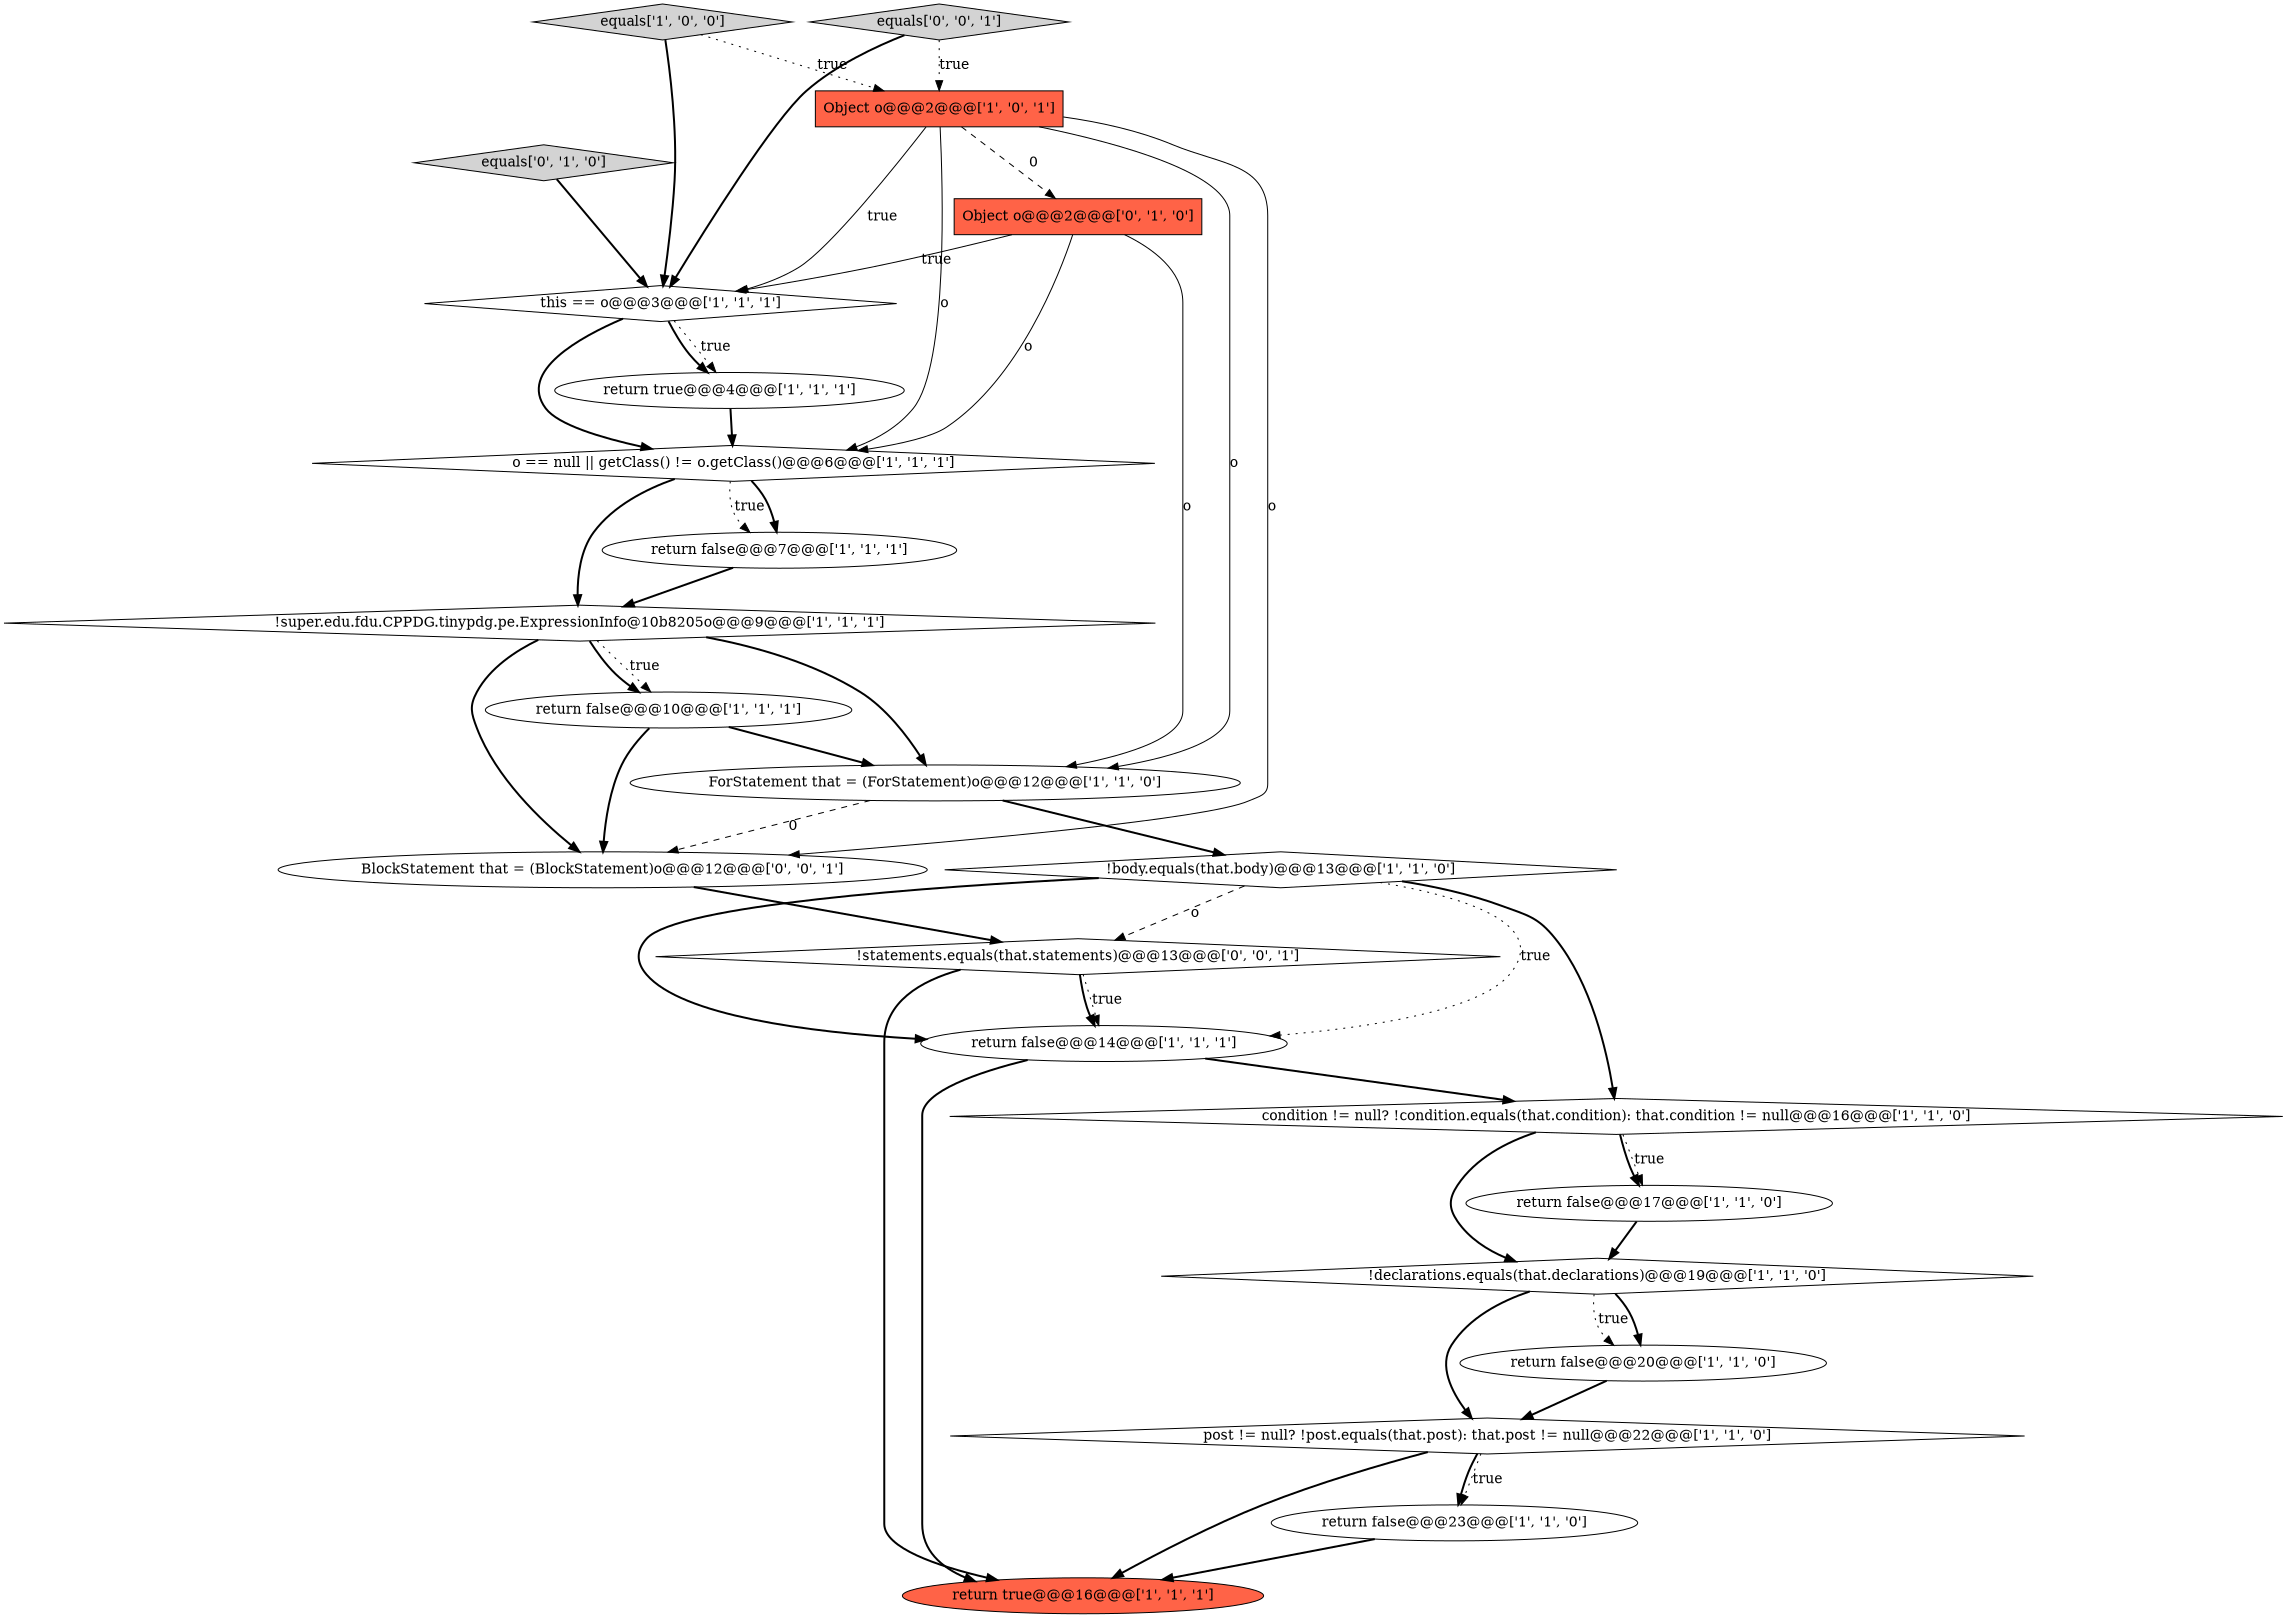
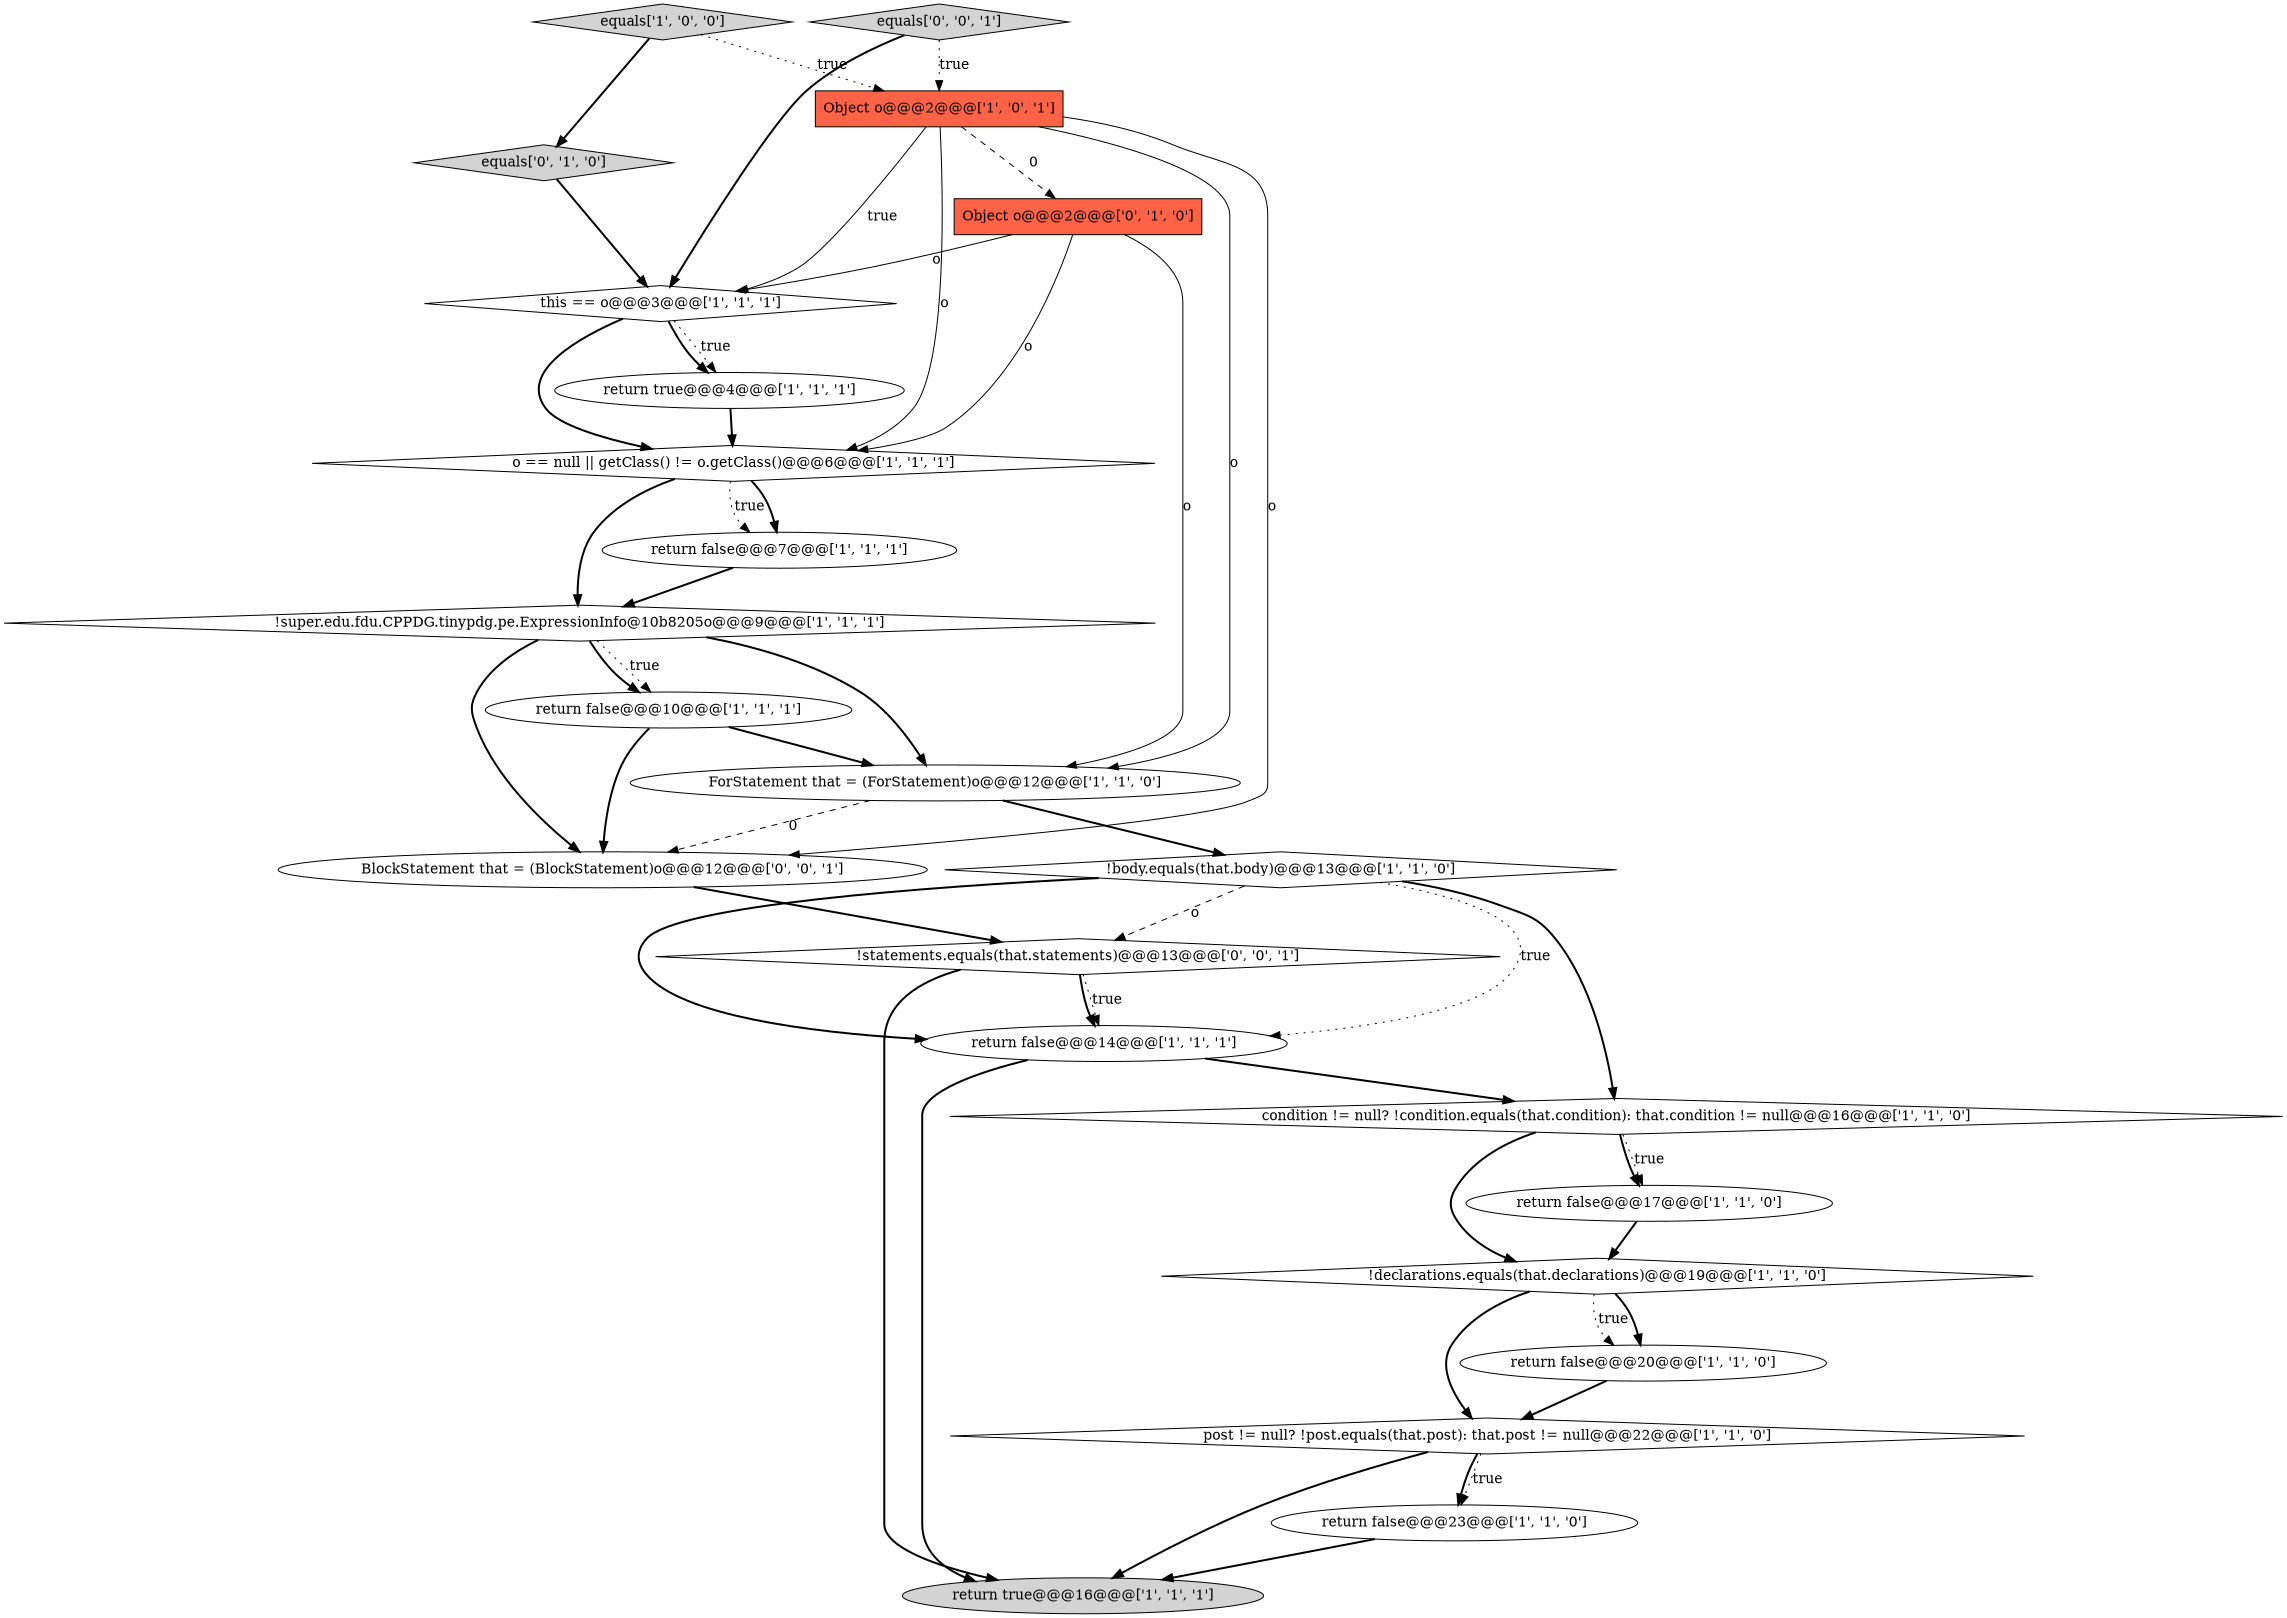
(675, 158) -> (607, 88)
(937, 260) -> (937, 260)
(1083, 1596) -> (1083, 1596)
